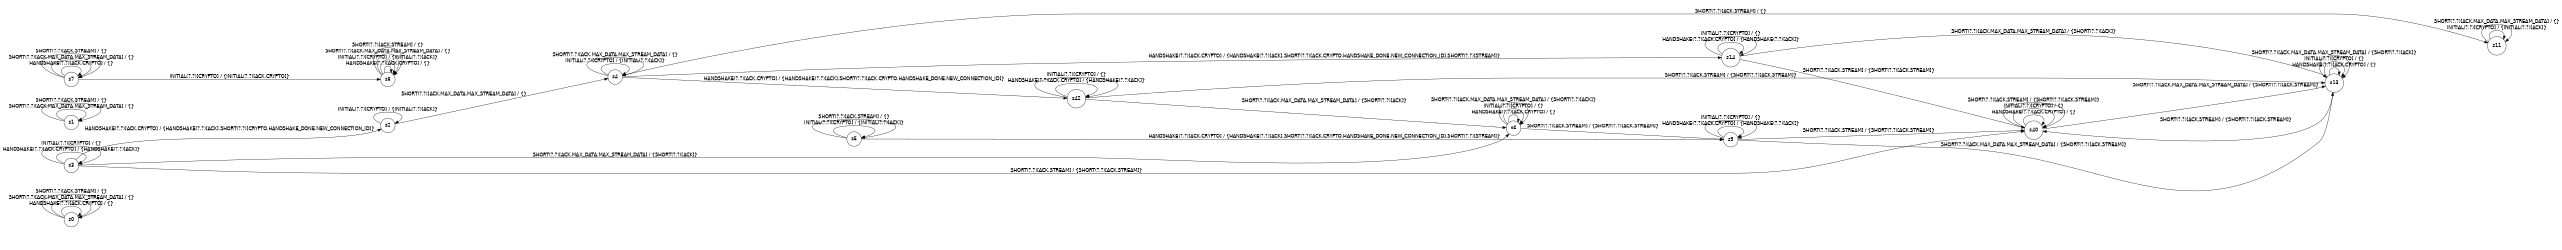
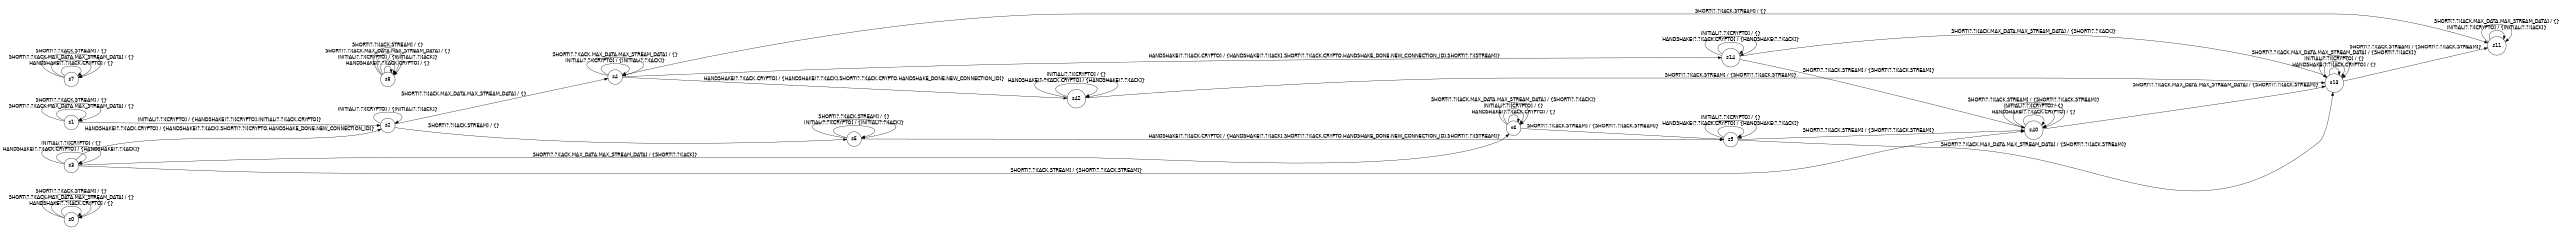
(228, 79) -> none
(1294, 113) -> none
none -> (228, 124)
(2201, 141) -> (2414, 65)
none -> (619, 143)
